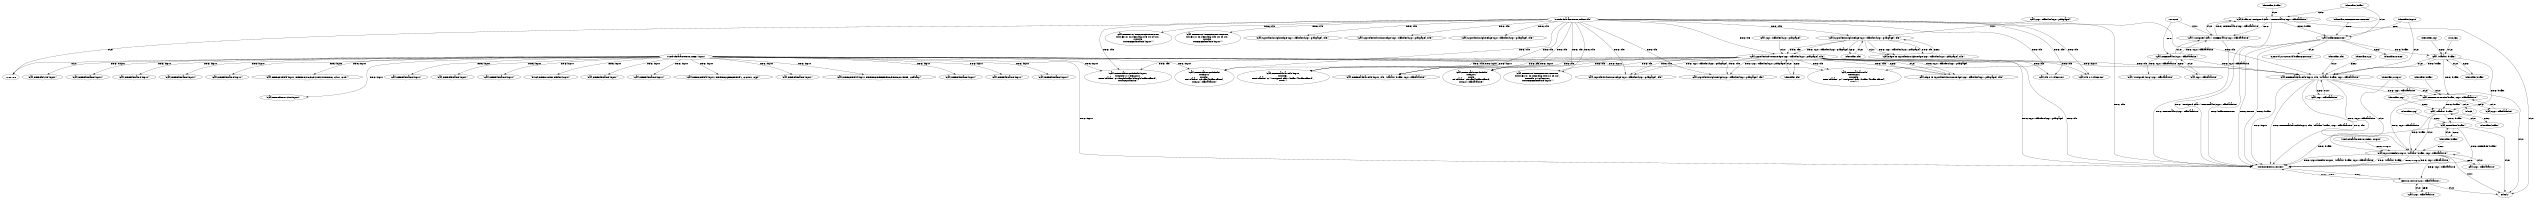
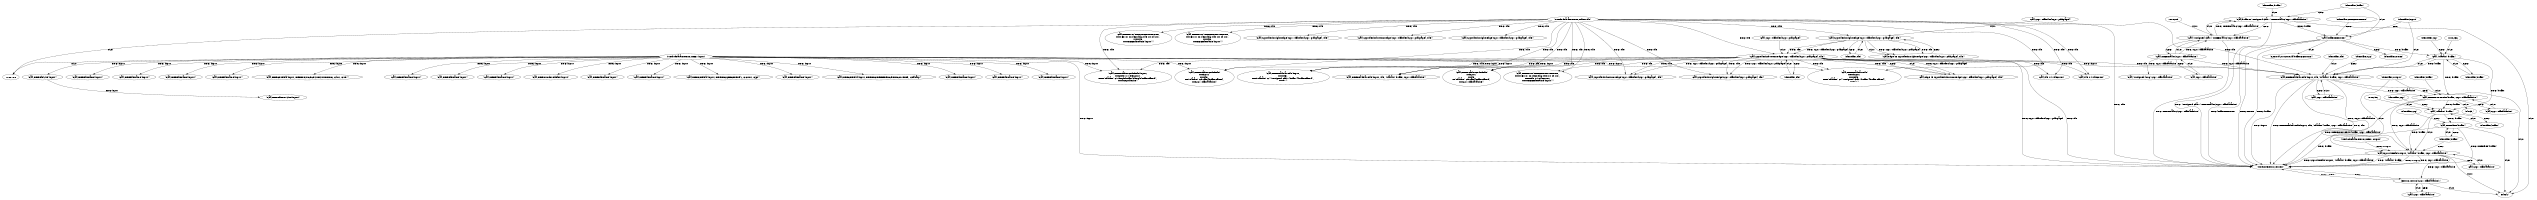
(2352, 19) -> (2352, 19)
(2164, 37) -> (2176, 44)
(475, 60) -> (152, 95)
(118, 64) -> (118, 64)
(551, 77) -> (551, 77)
(2426, 91) -> (2426, 91)
none -> (2373, 98)
none -> (2371, 126)
